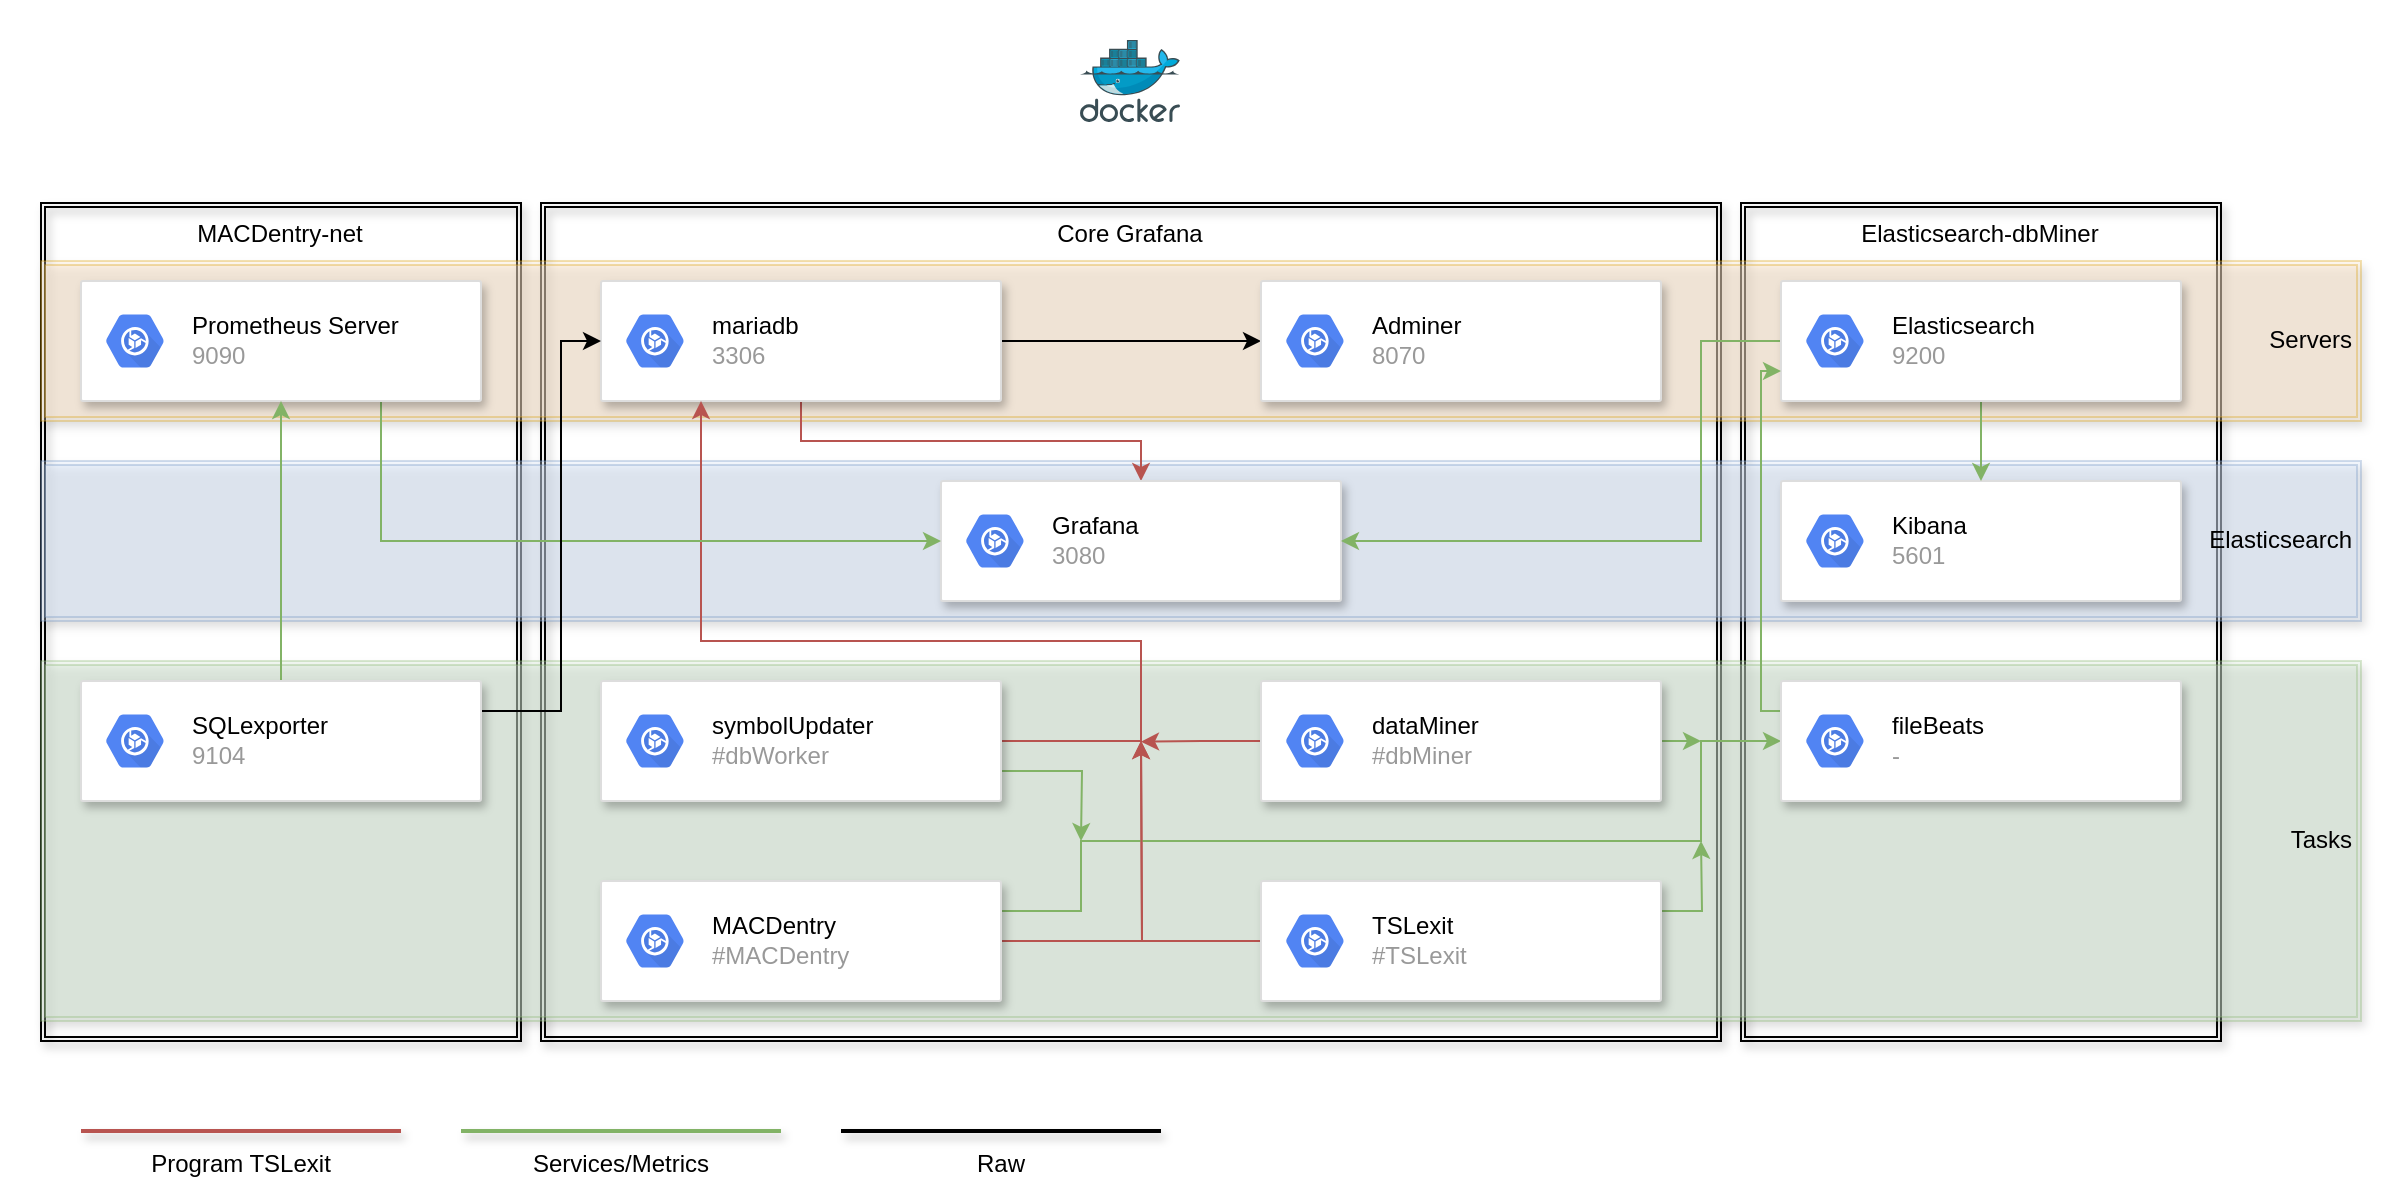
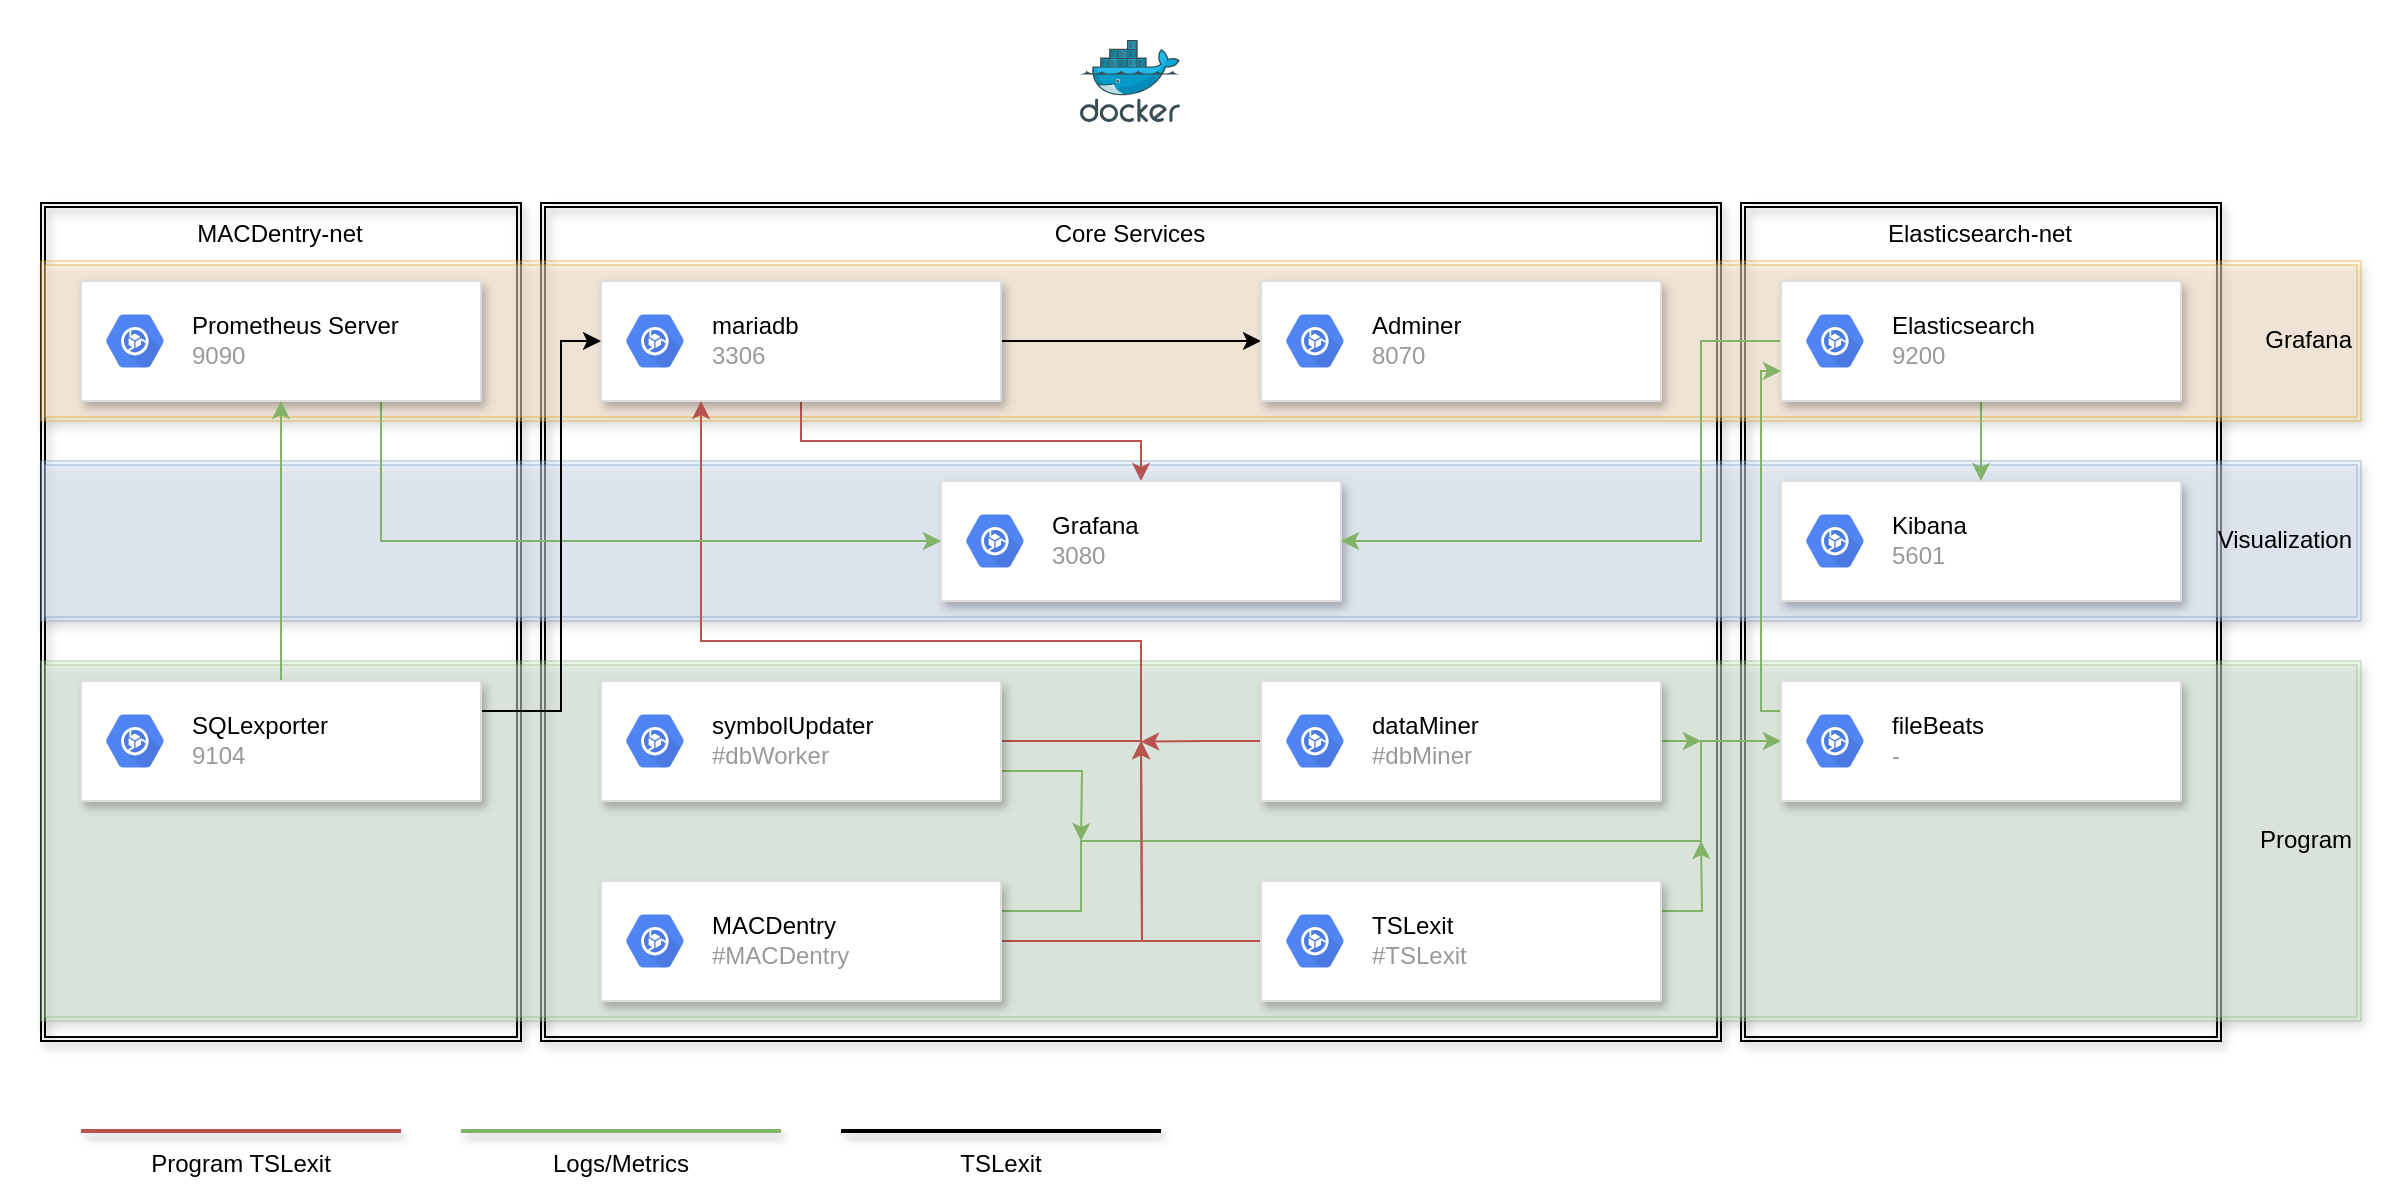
(1131, 235) -> (1131, 235)
(1981, 235) -> (1981, 235)
(2306, 341) -> (2306, 341)
(2272, 541) -> (2278, 541)
(2319, 841) -> (2306, 841)
(622, 1165) -> (622, 1165)
(1002, 1165) -> (1002, 1165)
